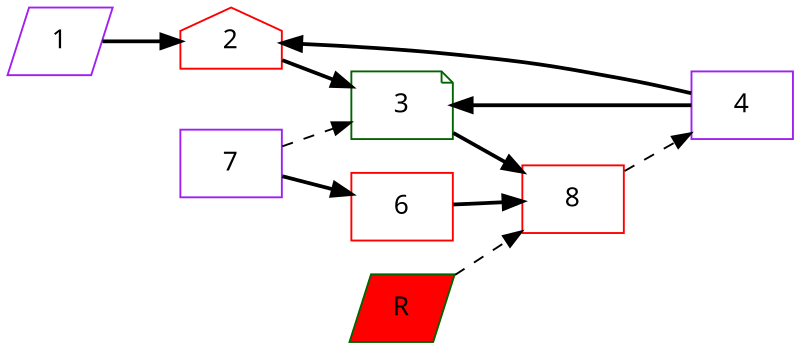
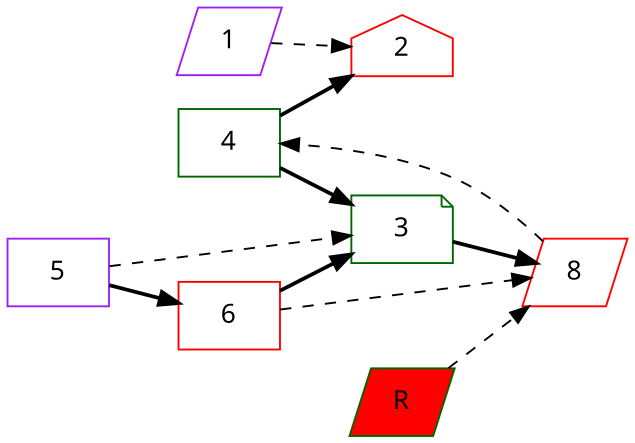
(132, 41) -> (301, 44)
(308, 70) -> (307, 277)
(742, 105) -> (229, 143)
(231, 163) -> (58, 272)
(573, 199) -> (575, 272)
(478, 203) -> (396, 295)
